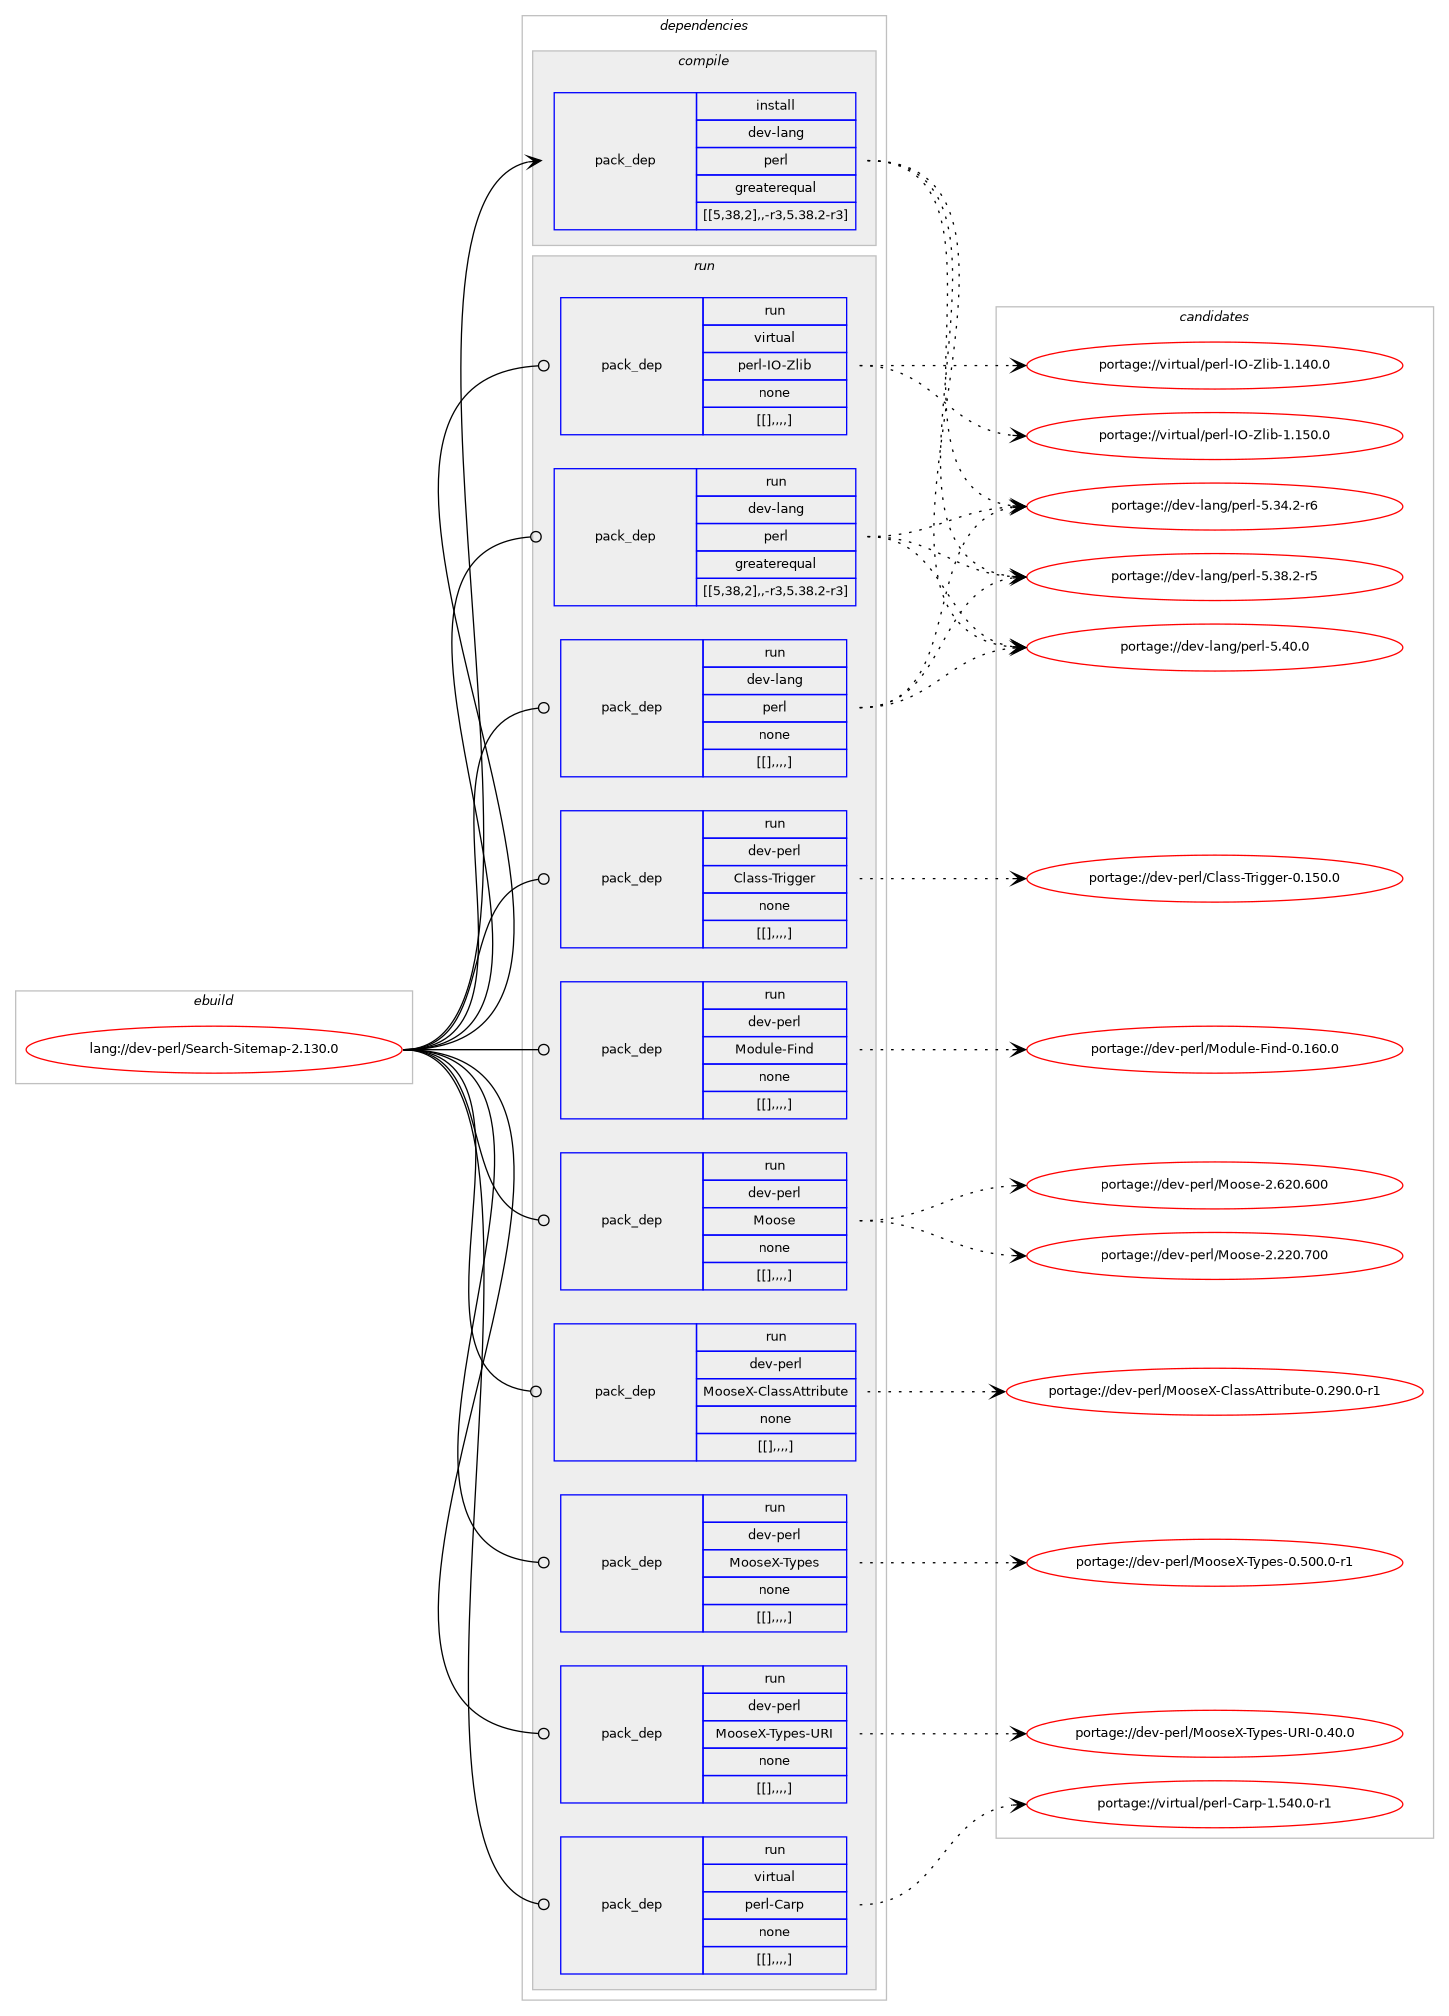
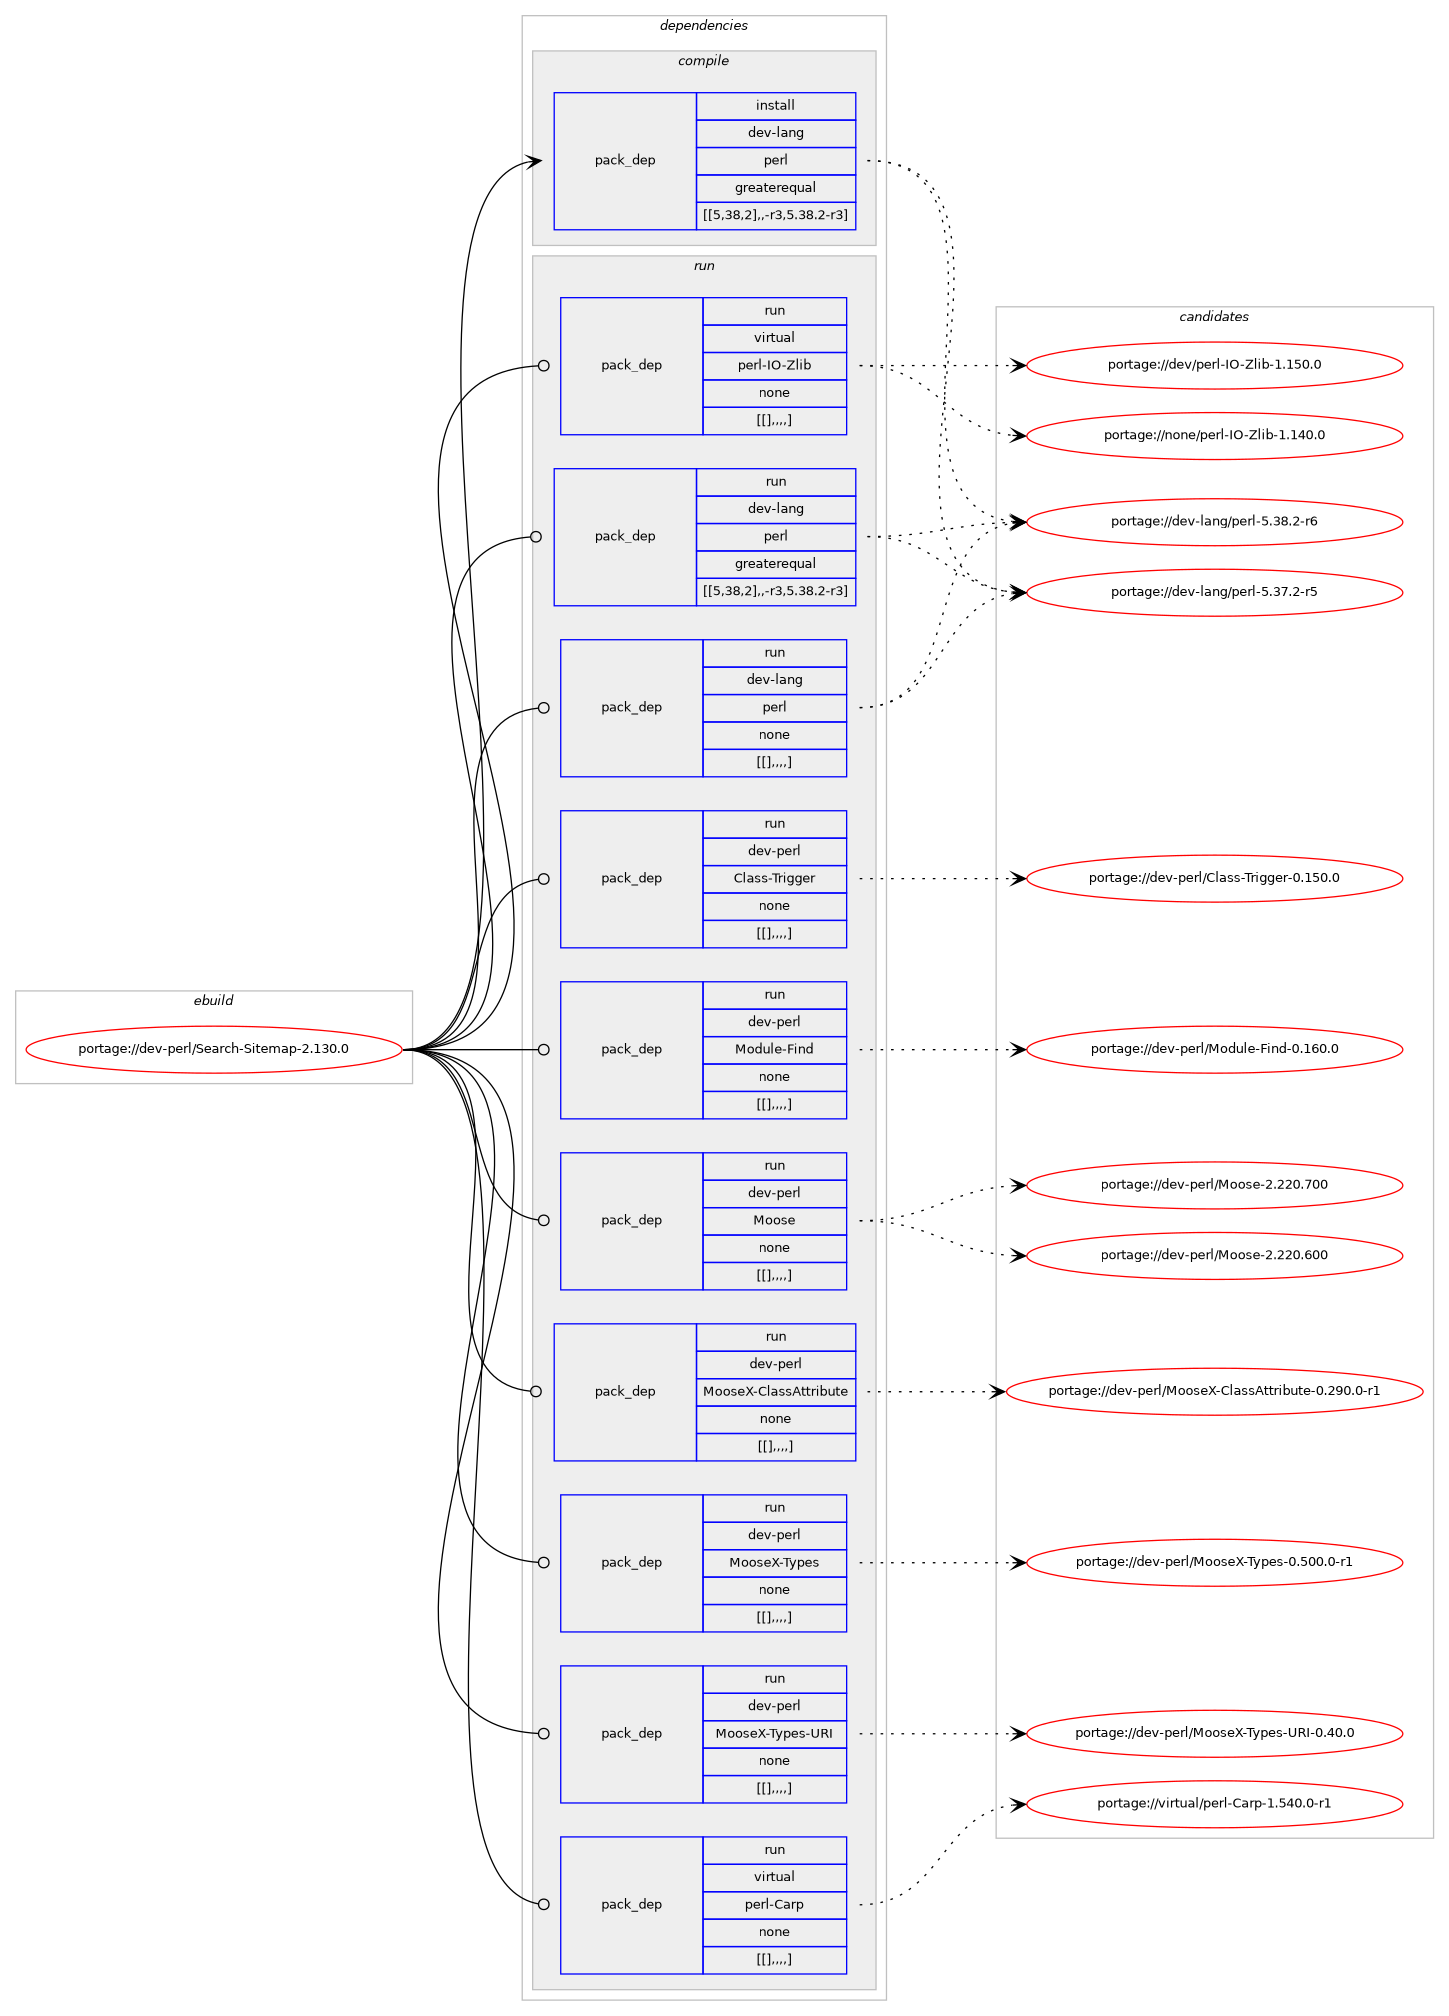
(1215, 366) -> (1215, 436)
(1215, 436) -> (1215, 366)
(1215, 507) -> (1215, 522)
(1215, 577) -> (1215, 593)
(1215, 648) -> none
(214, 1050) -> (214, 1050)
(1215, 1185) -> (1215, 1256)
